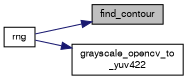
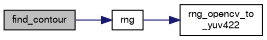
(59, 29) -> (88, 20)
(128, 60) -> (221, 20)
